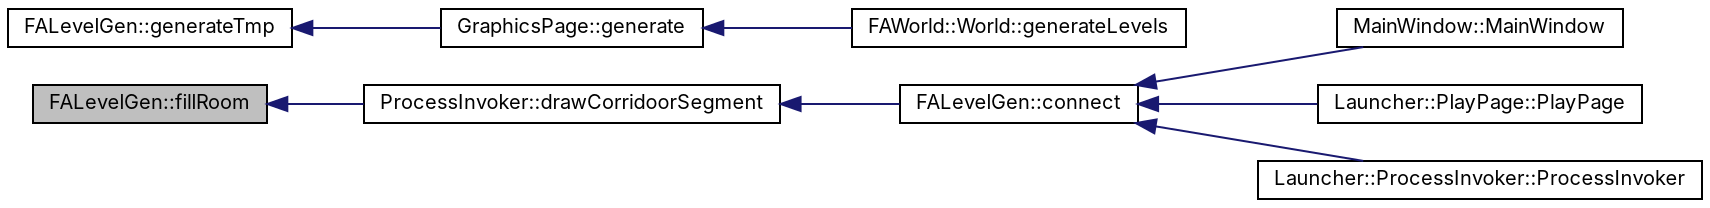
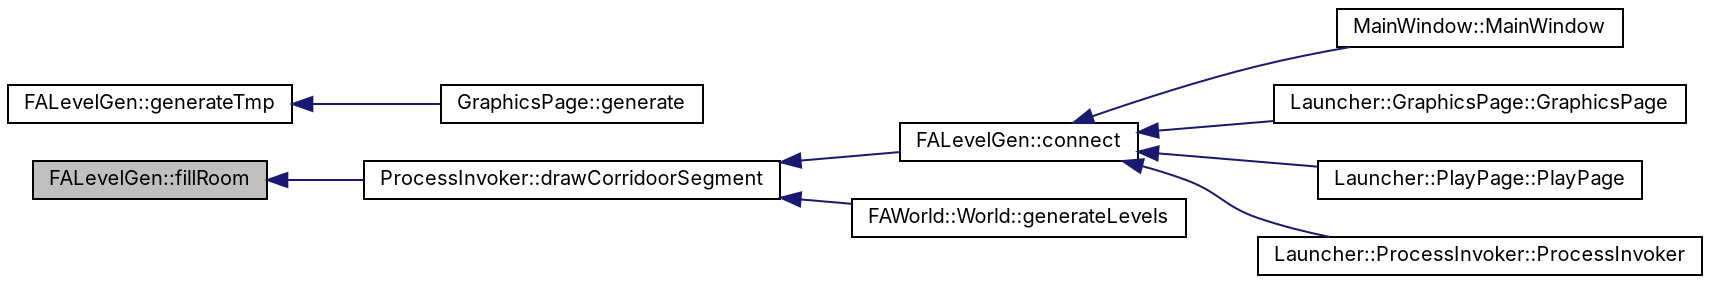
(788, 28) -> (826, 202)
none -> (1480, 104)
